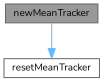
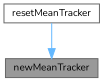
(52, 36) -> (52, 36)
